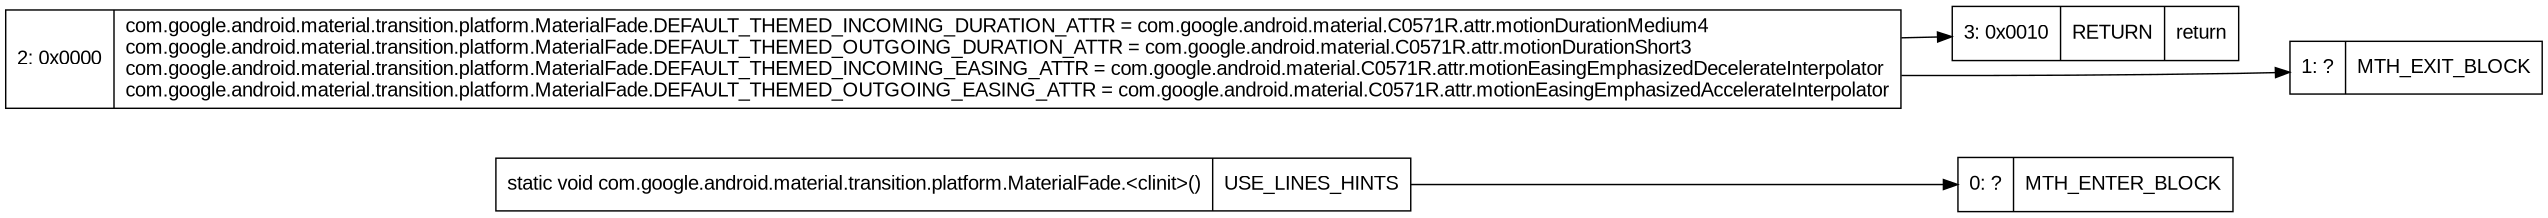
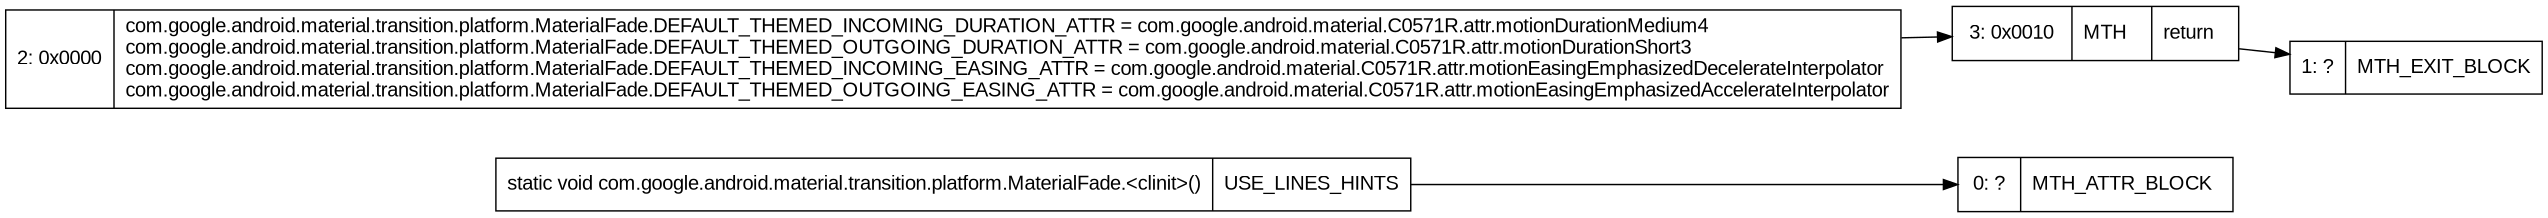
(2113, 33) -> (2105, 33)
(2088, 75) -> (2257, 51)
(2123, 184) -> (2123, 184)
